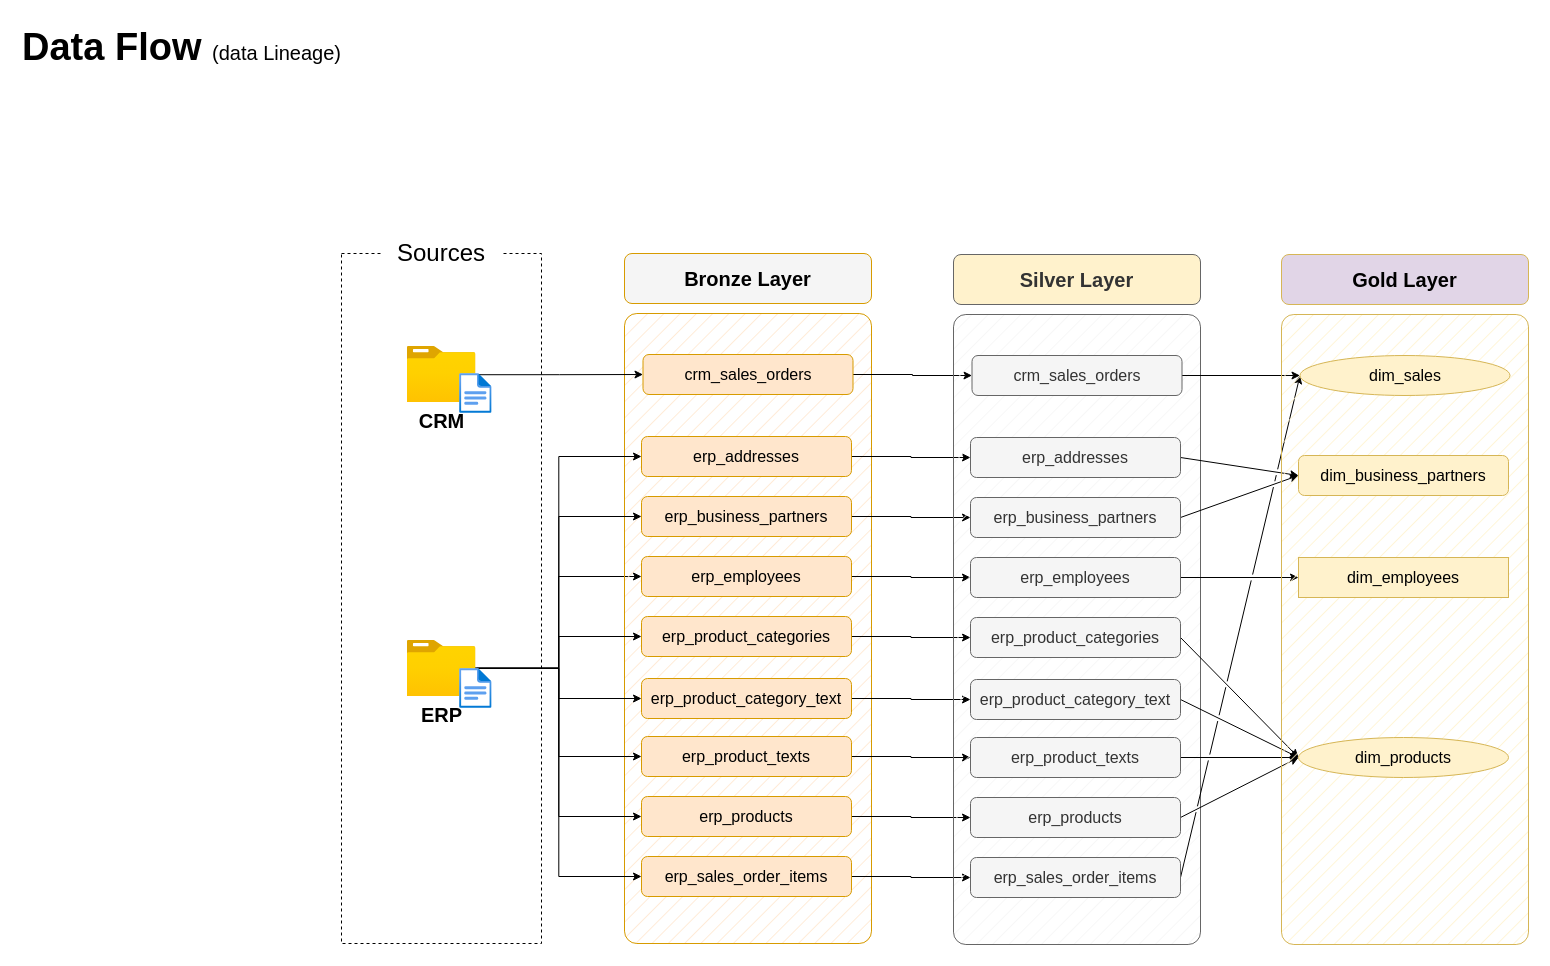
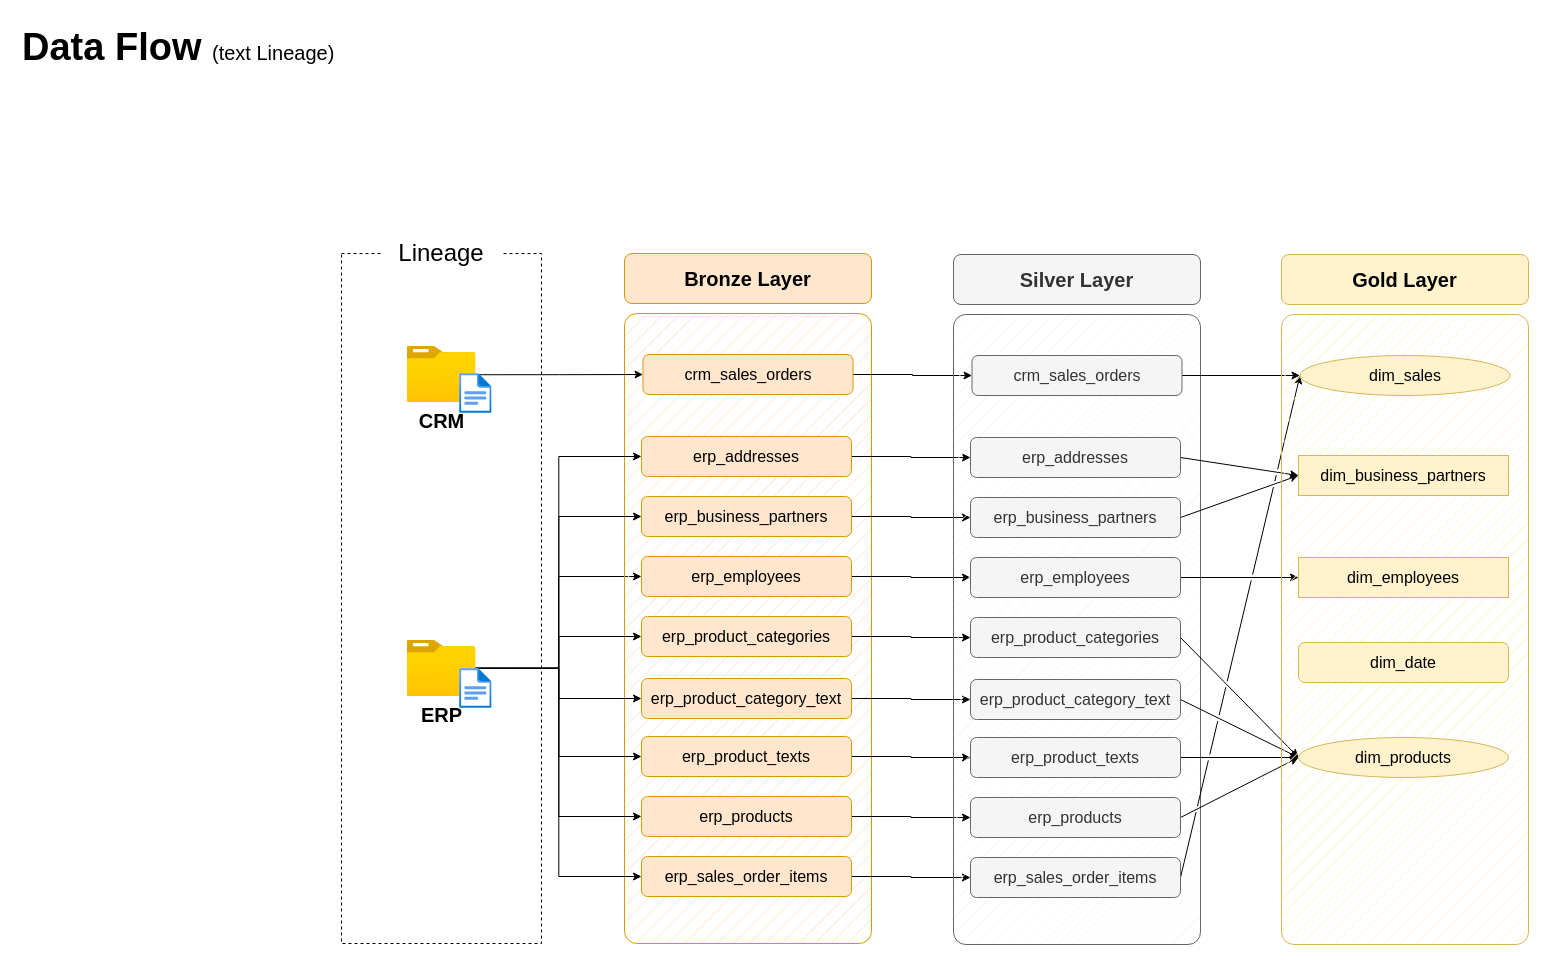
(220, 48) -> (220, 48)
(442, 254) -> (442, 254)
(748, 279) -> (748, 279)
(1077, 280) -> (1077, 280)
(1405, 280) -> (1405, 280)
(1404, 476) -> (1404, 476)
none -> (1404, 663)
